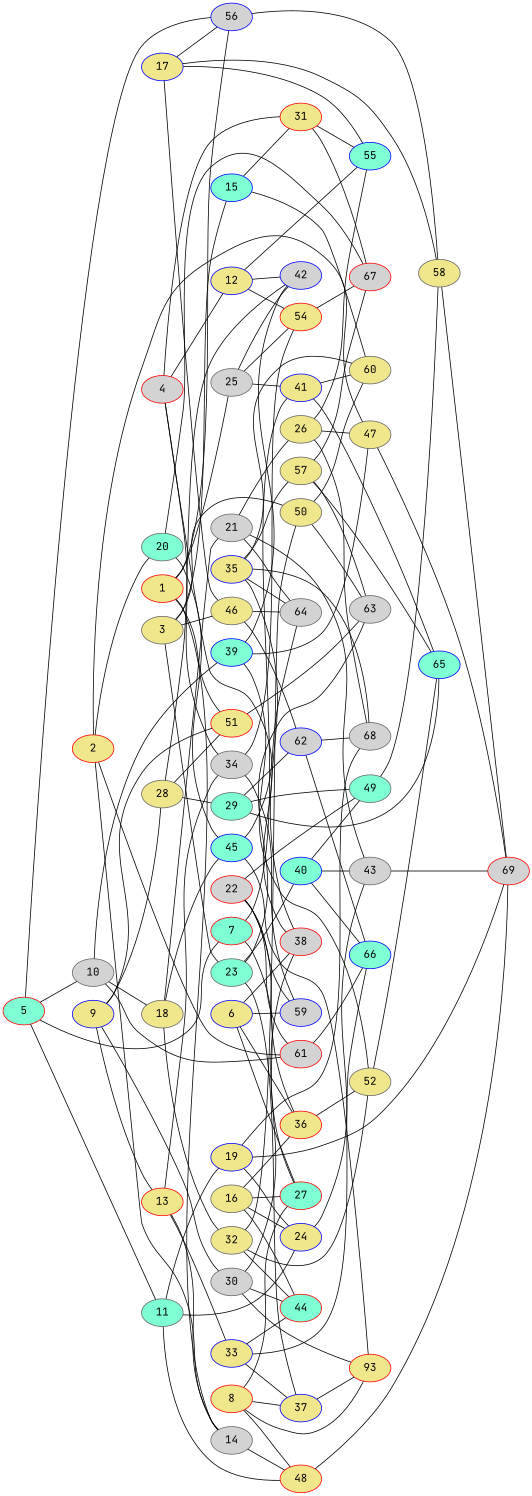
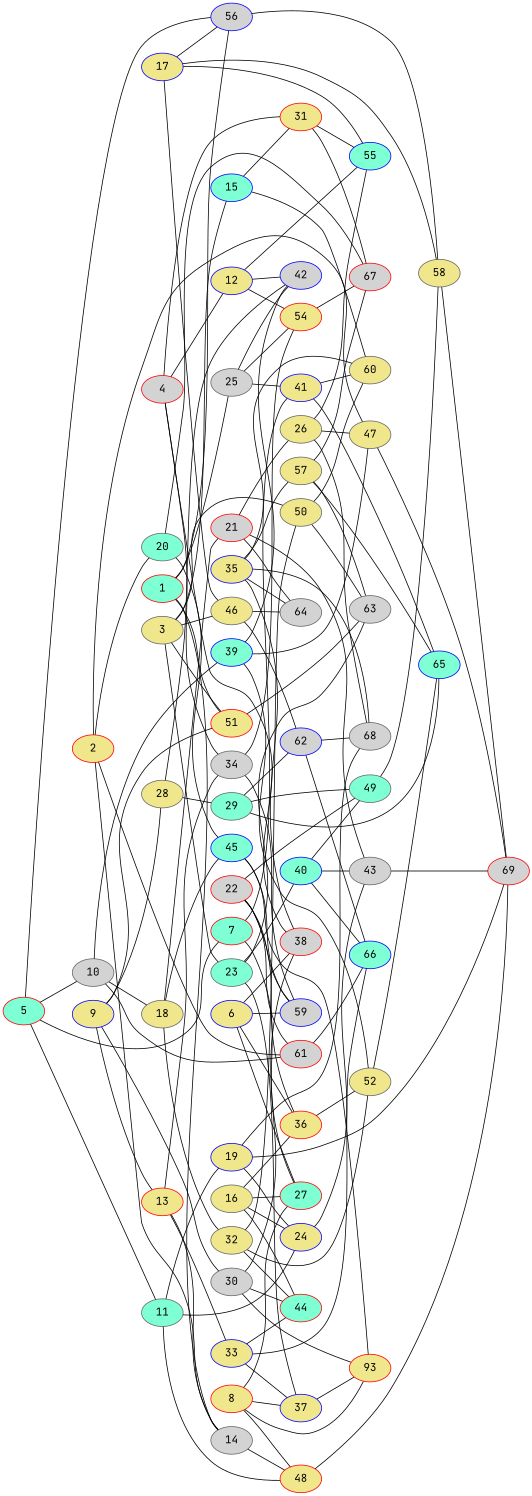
(232, 528) -> (232, 528)
(162, 589) -> (162, 589)
(284, 680) -> (267, 930)
(198, 757) -> (195, 678)
